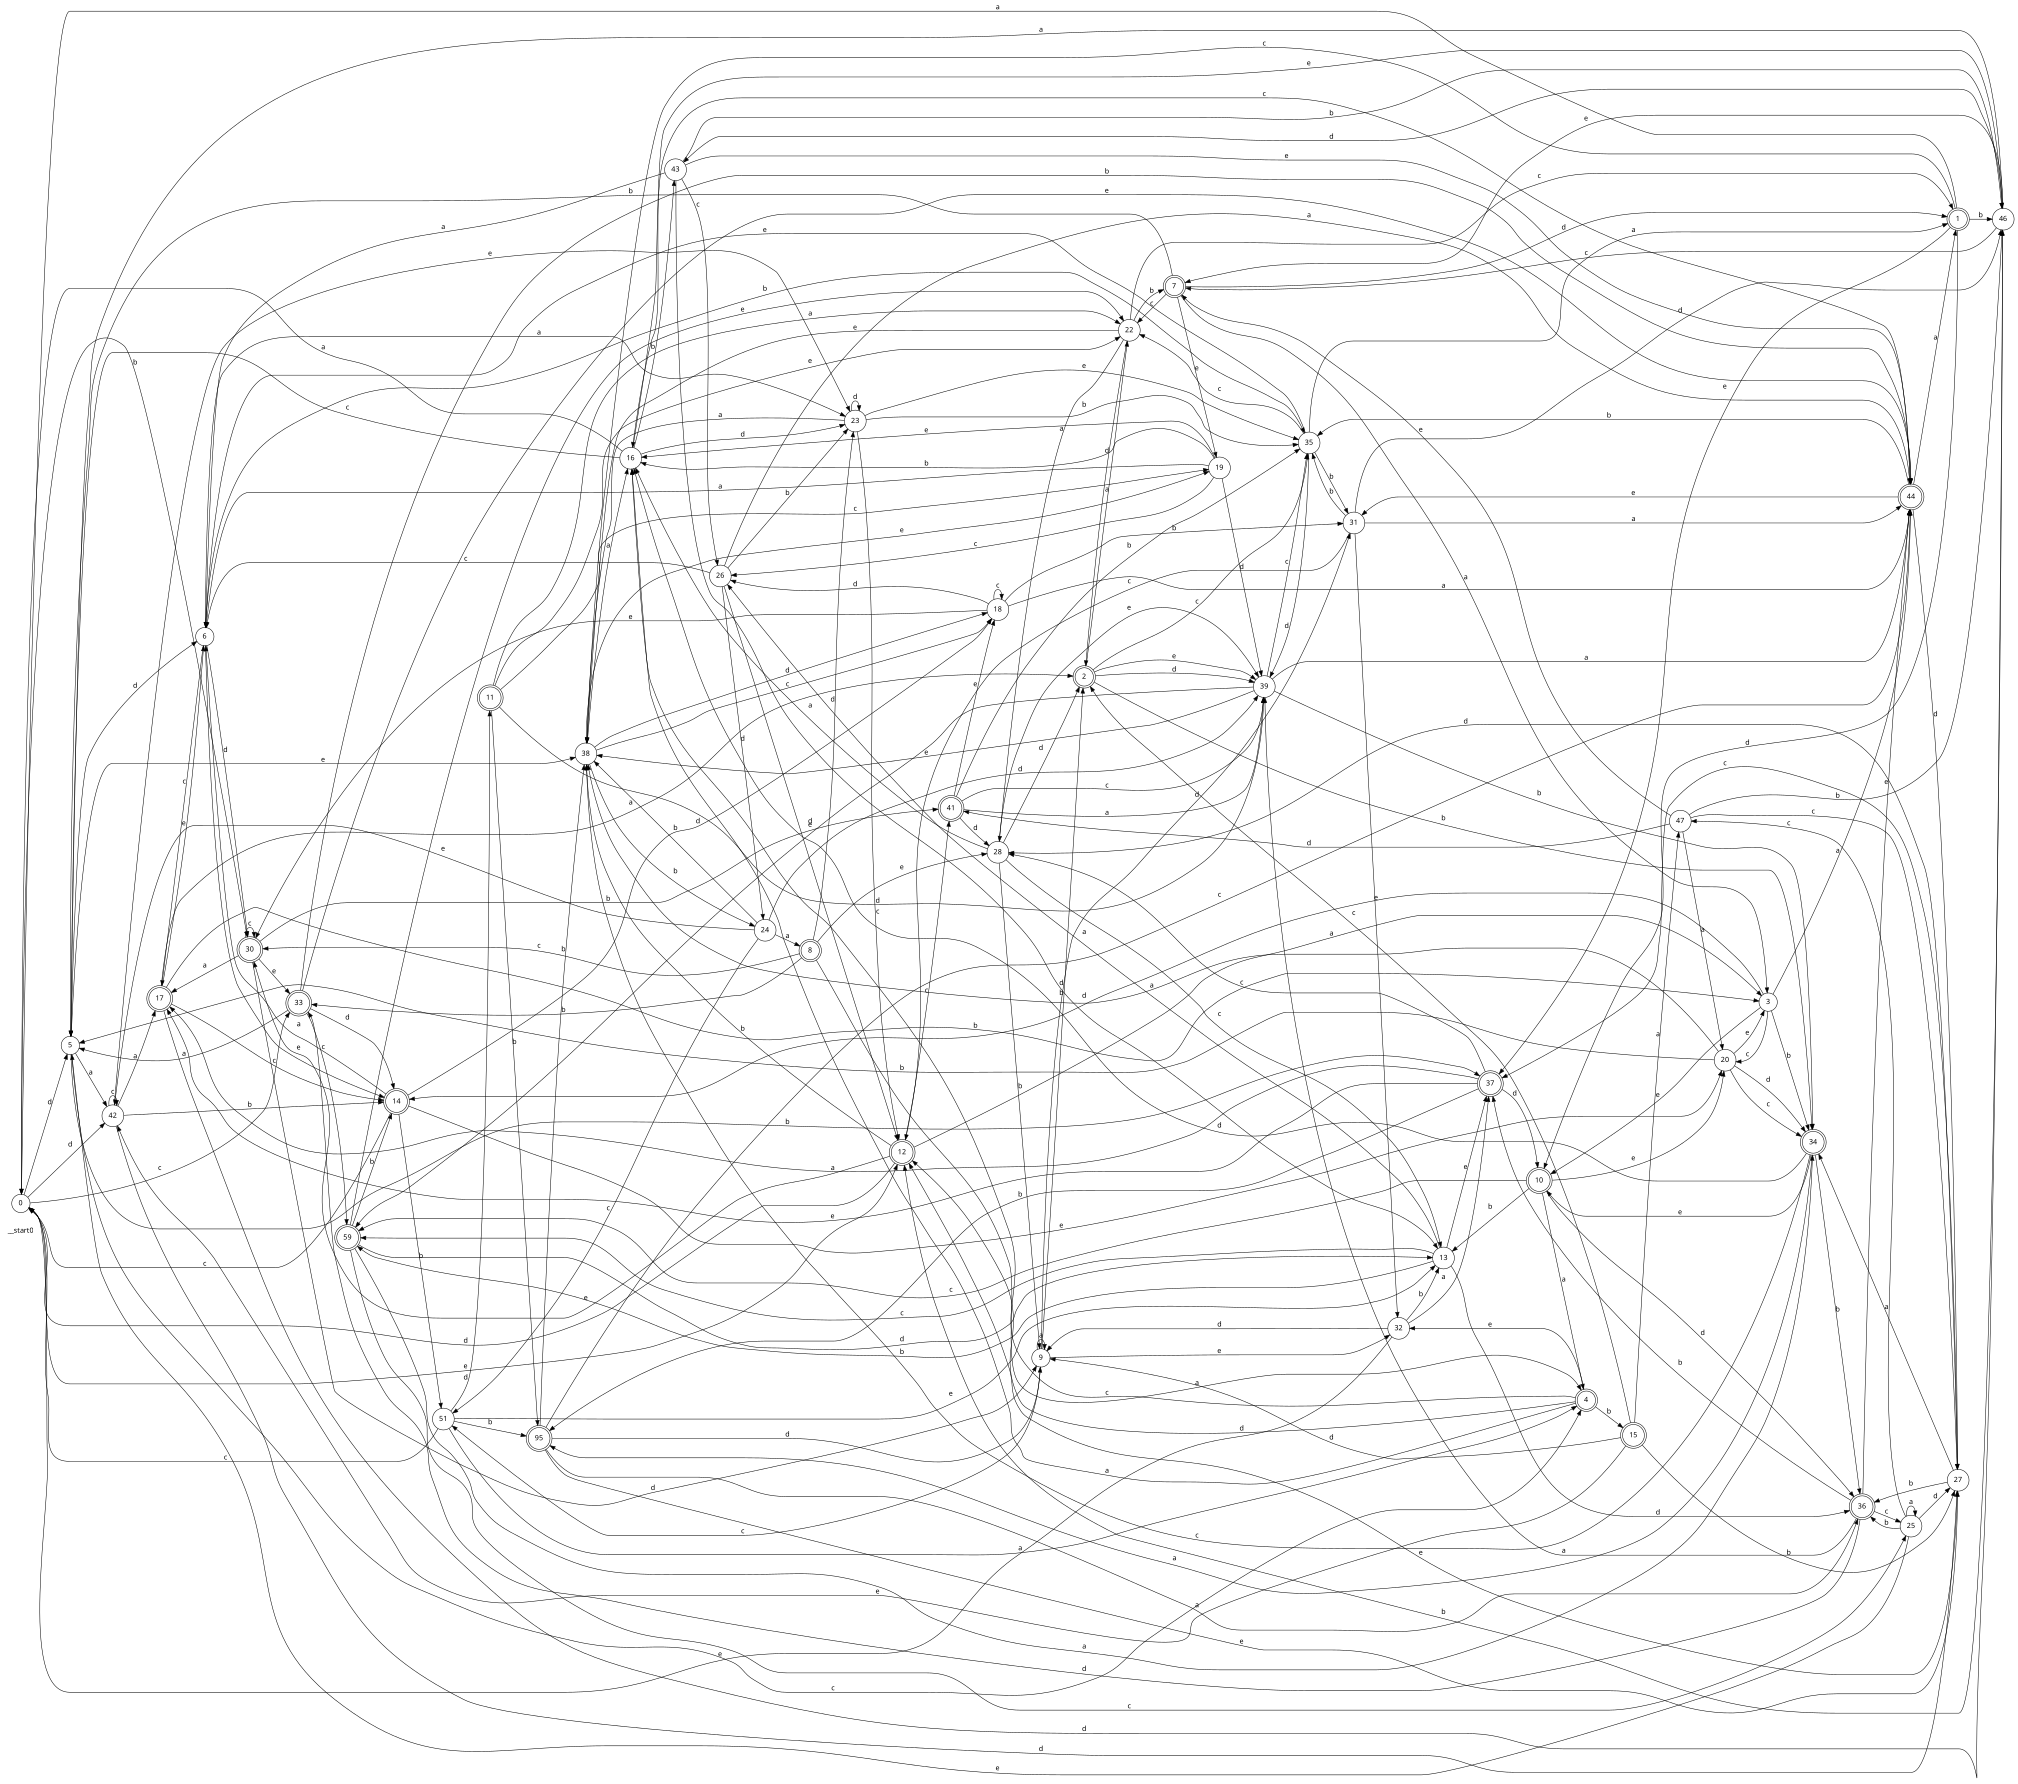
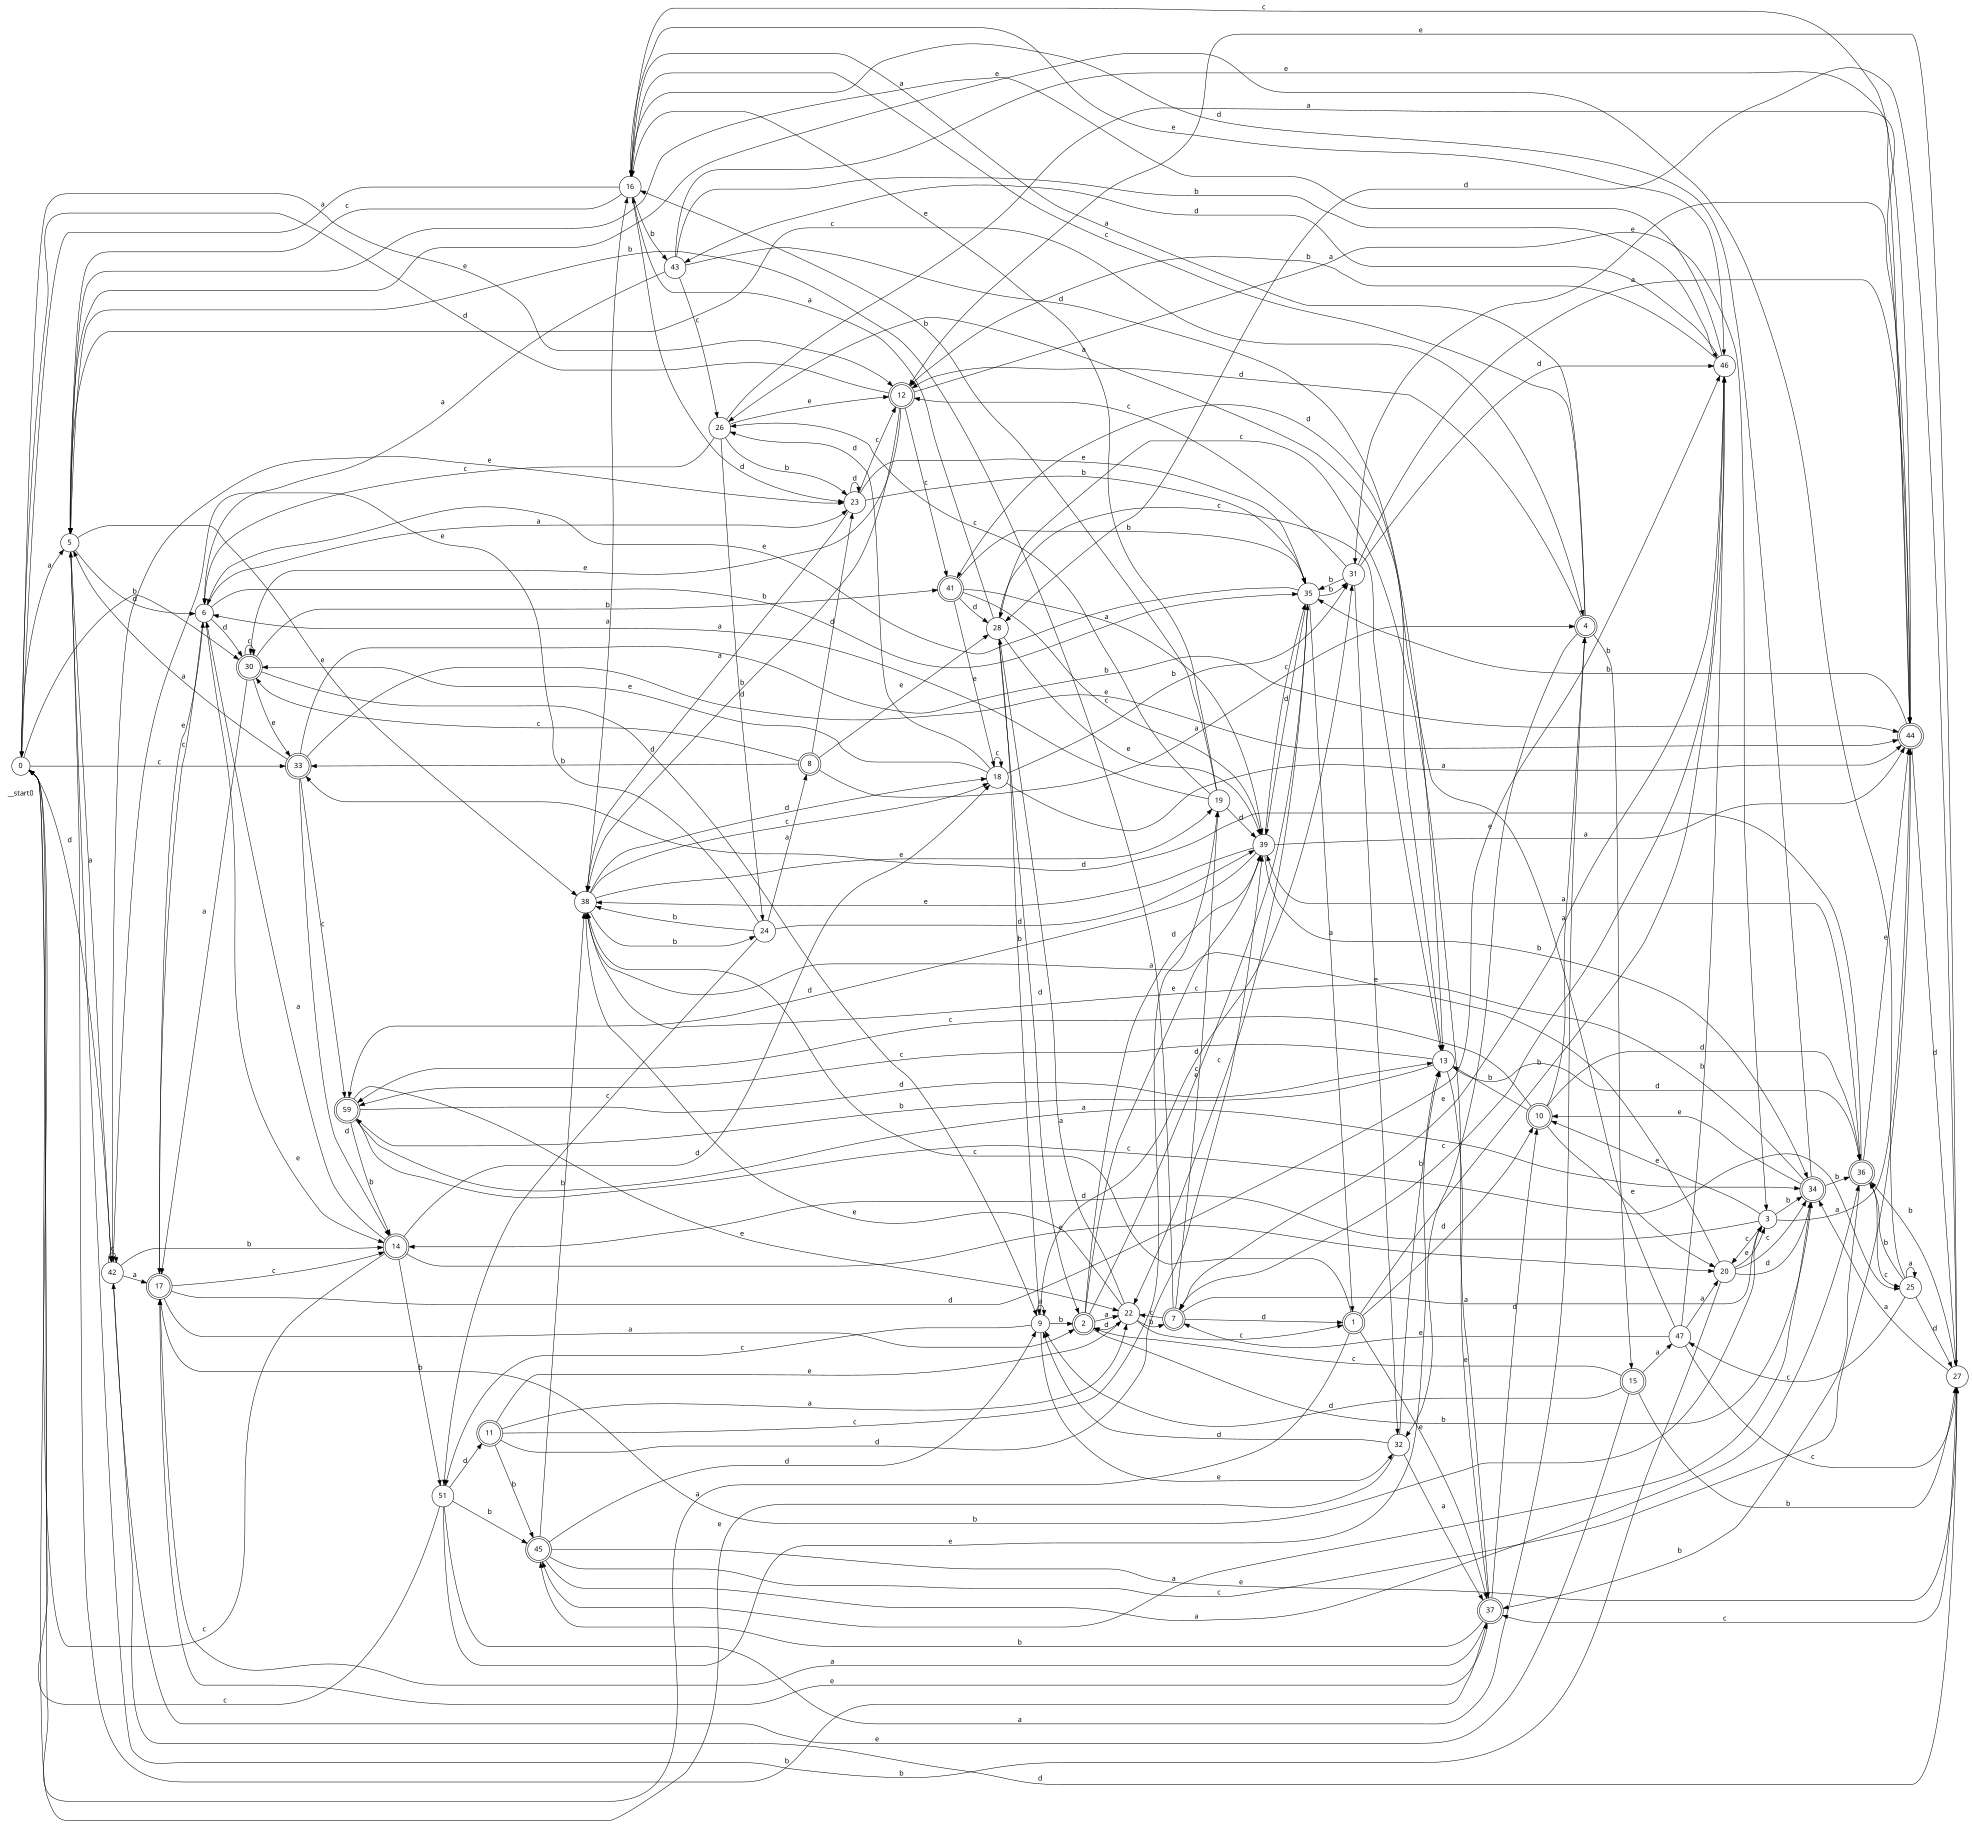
(1934, 360) -> none
(50, 1102) -> (49, 566)
(539, 1438) -> (539, 1550)
